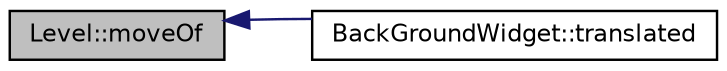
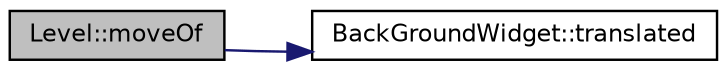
(281, 19) -> (256, 51)
